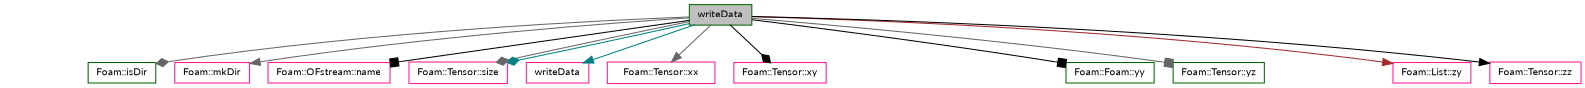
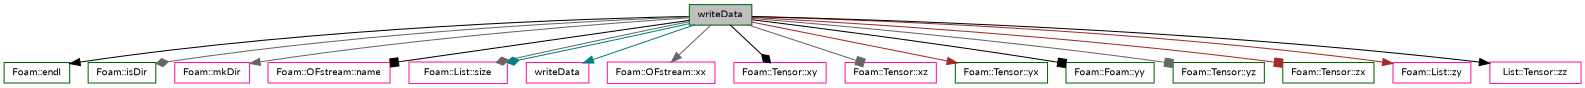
none -> (37, 73)
(458, 73) -> (458, 73)
(661, 73) -> (661, 73)
none -> (891, 73)
none -> (1001, 73)
none -> (1328, 73)
(1535, 73) -> (1535, 73)
